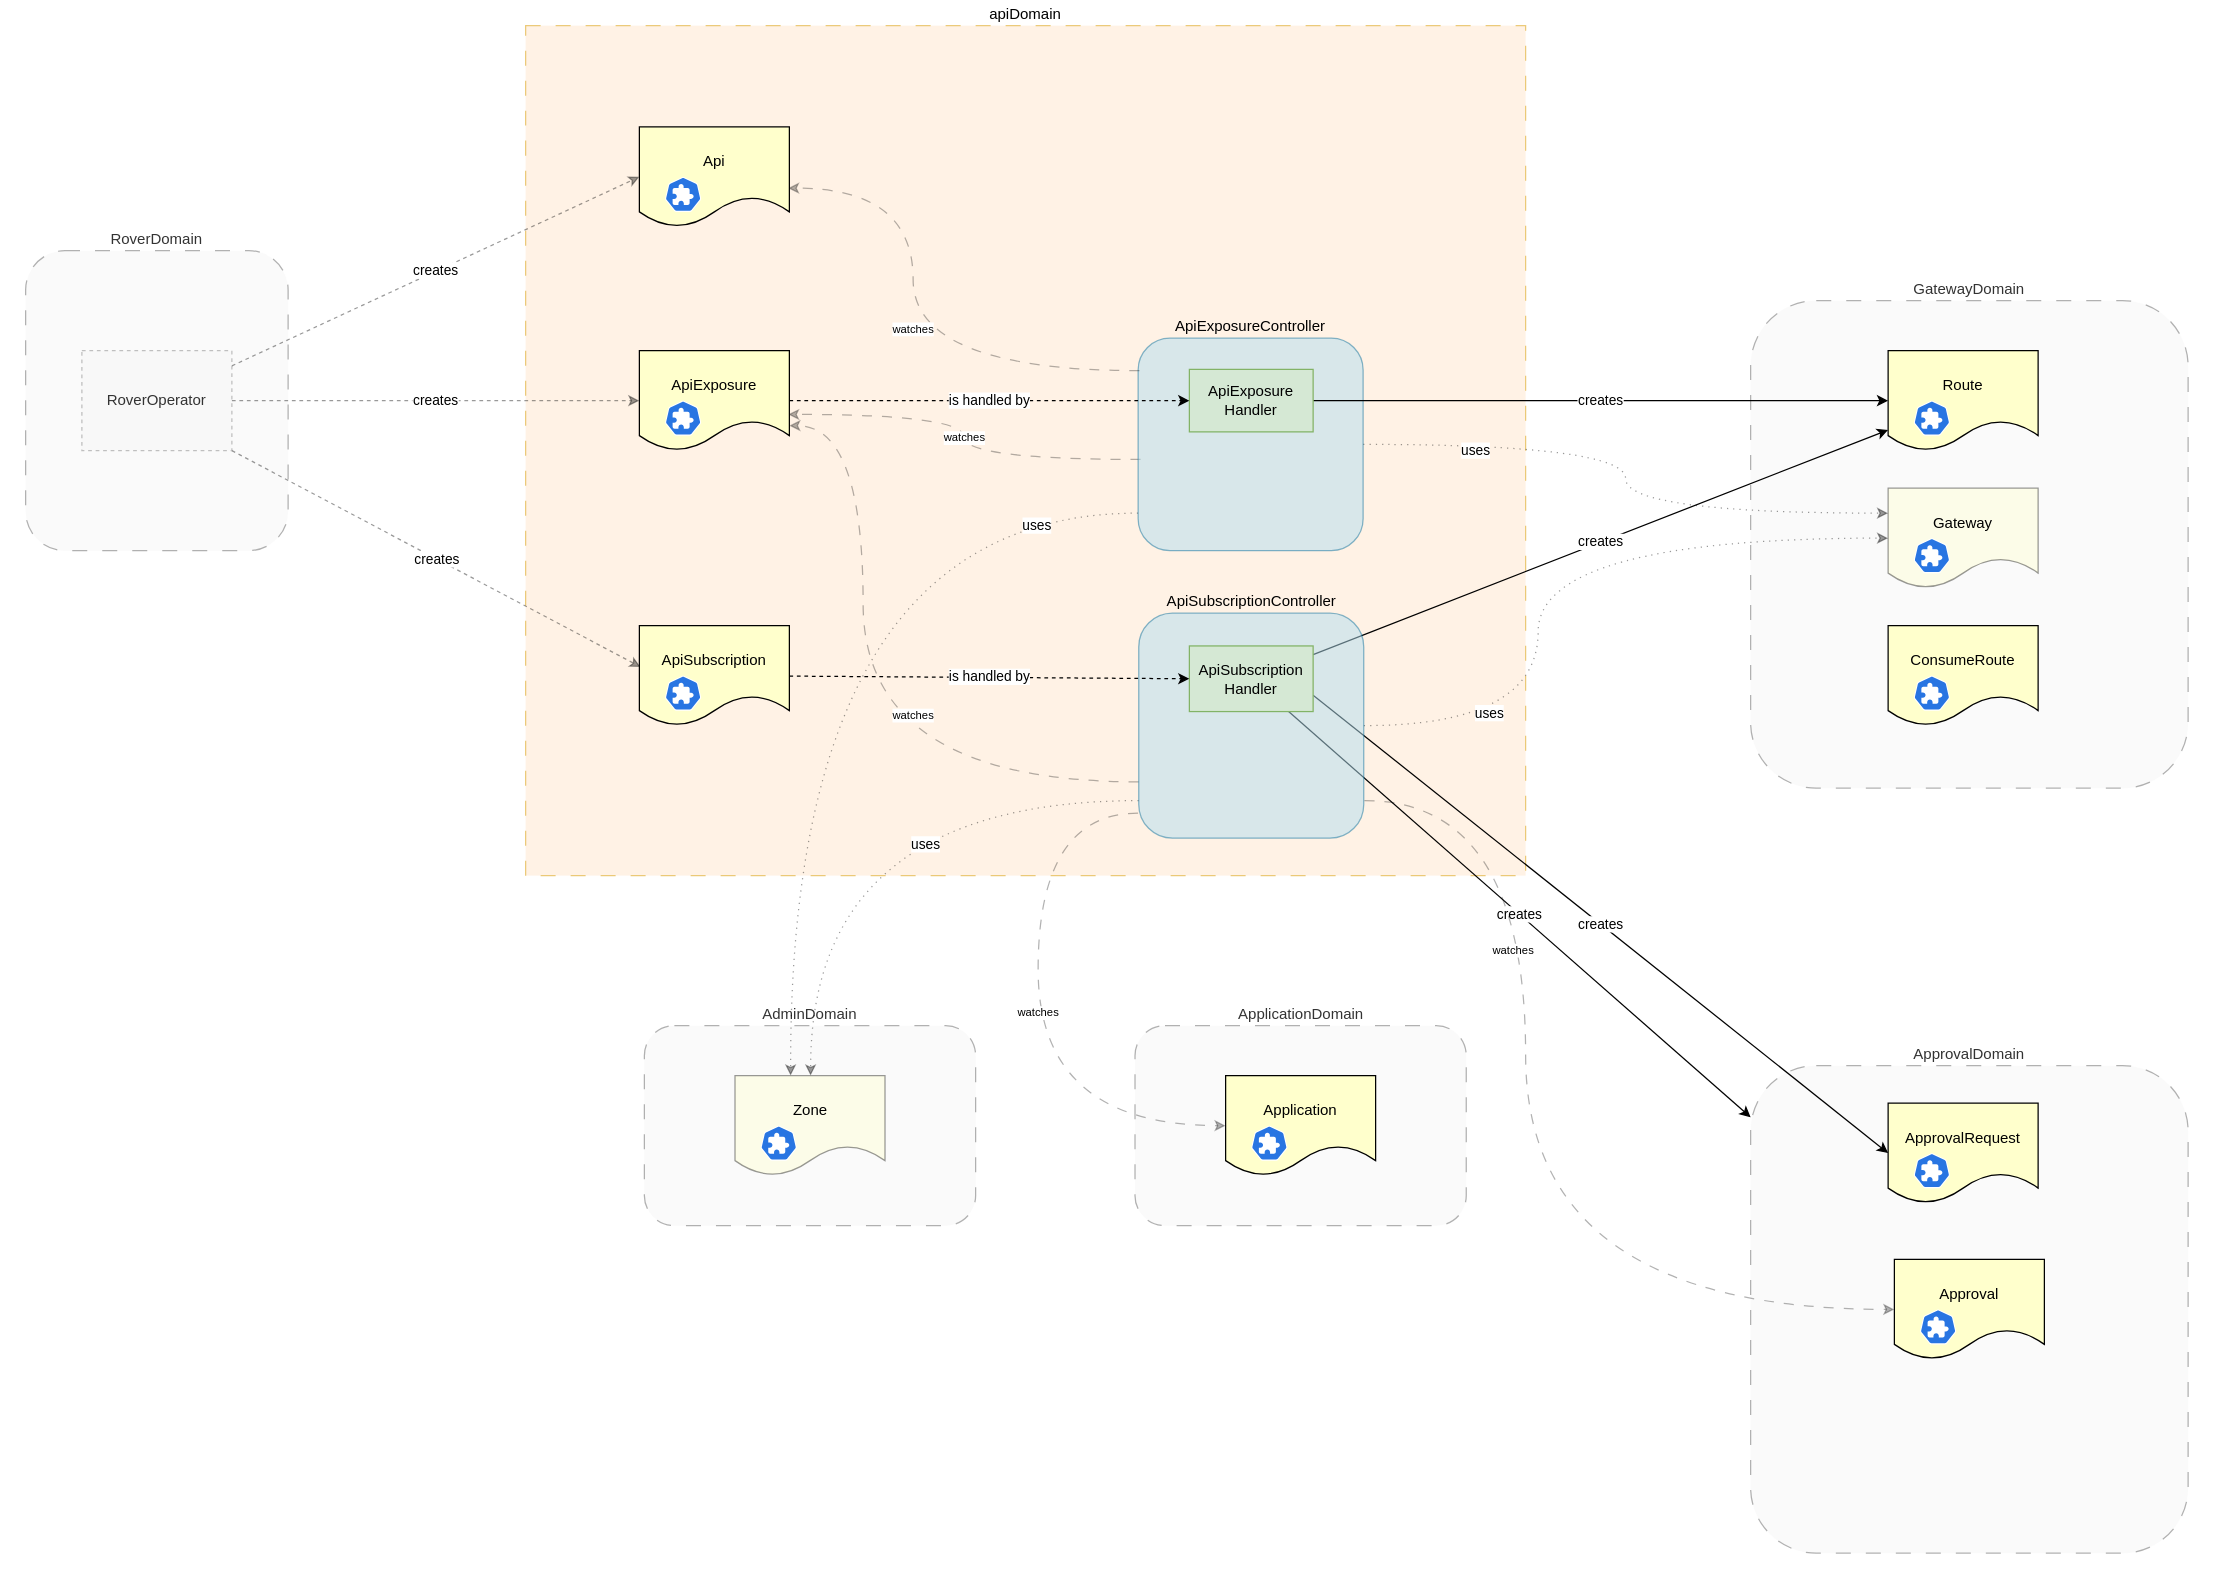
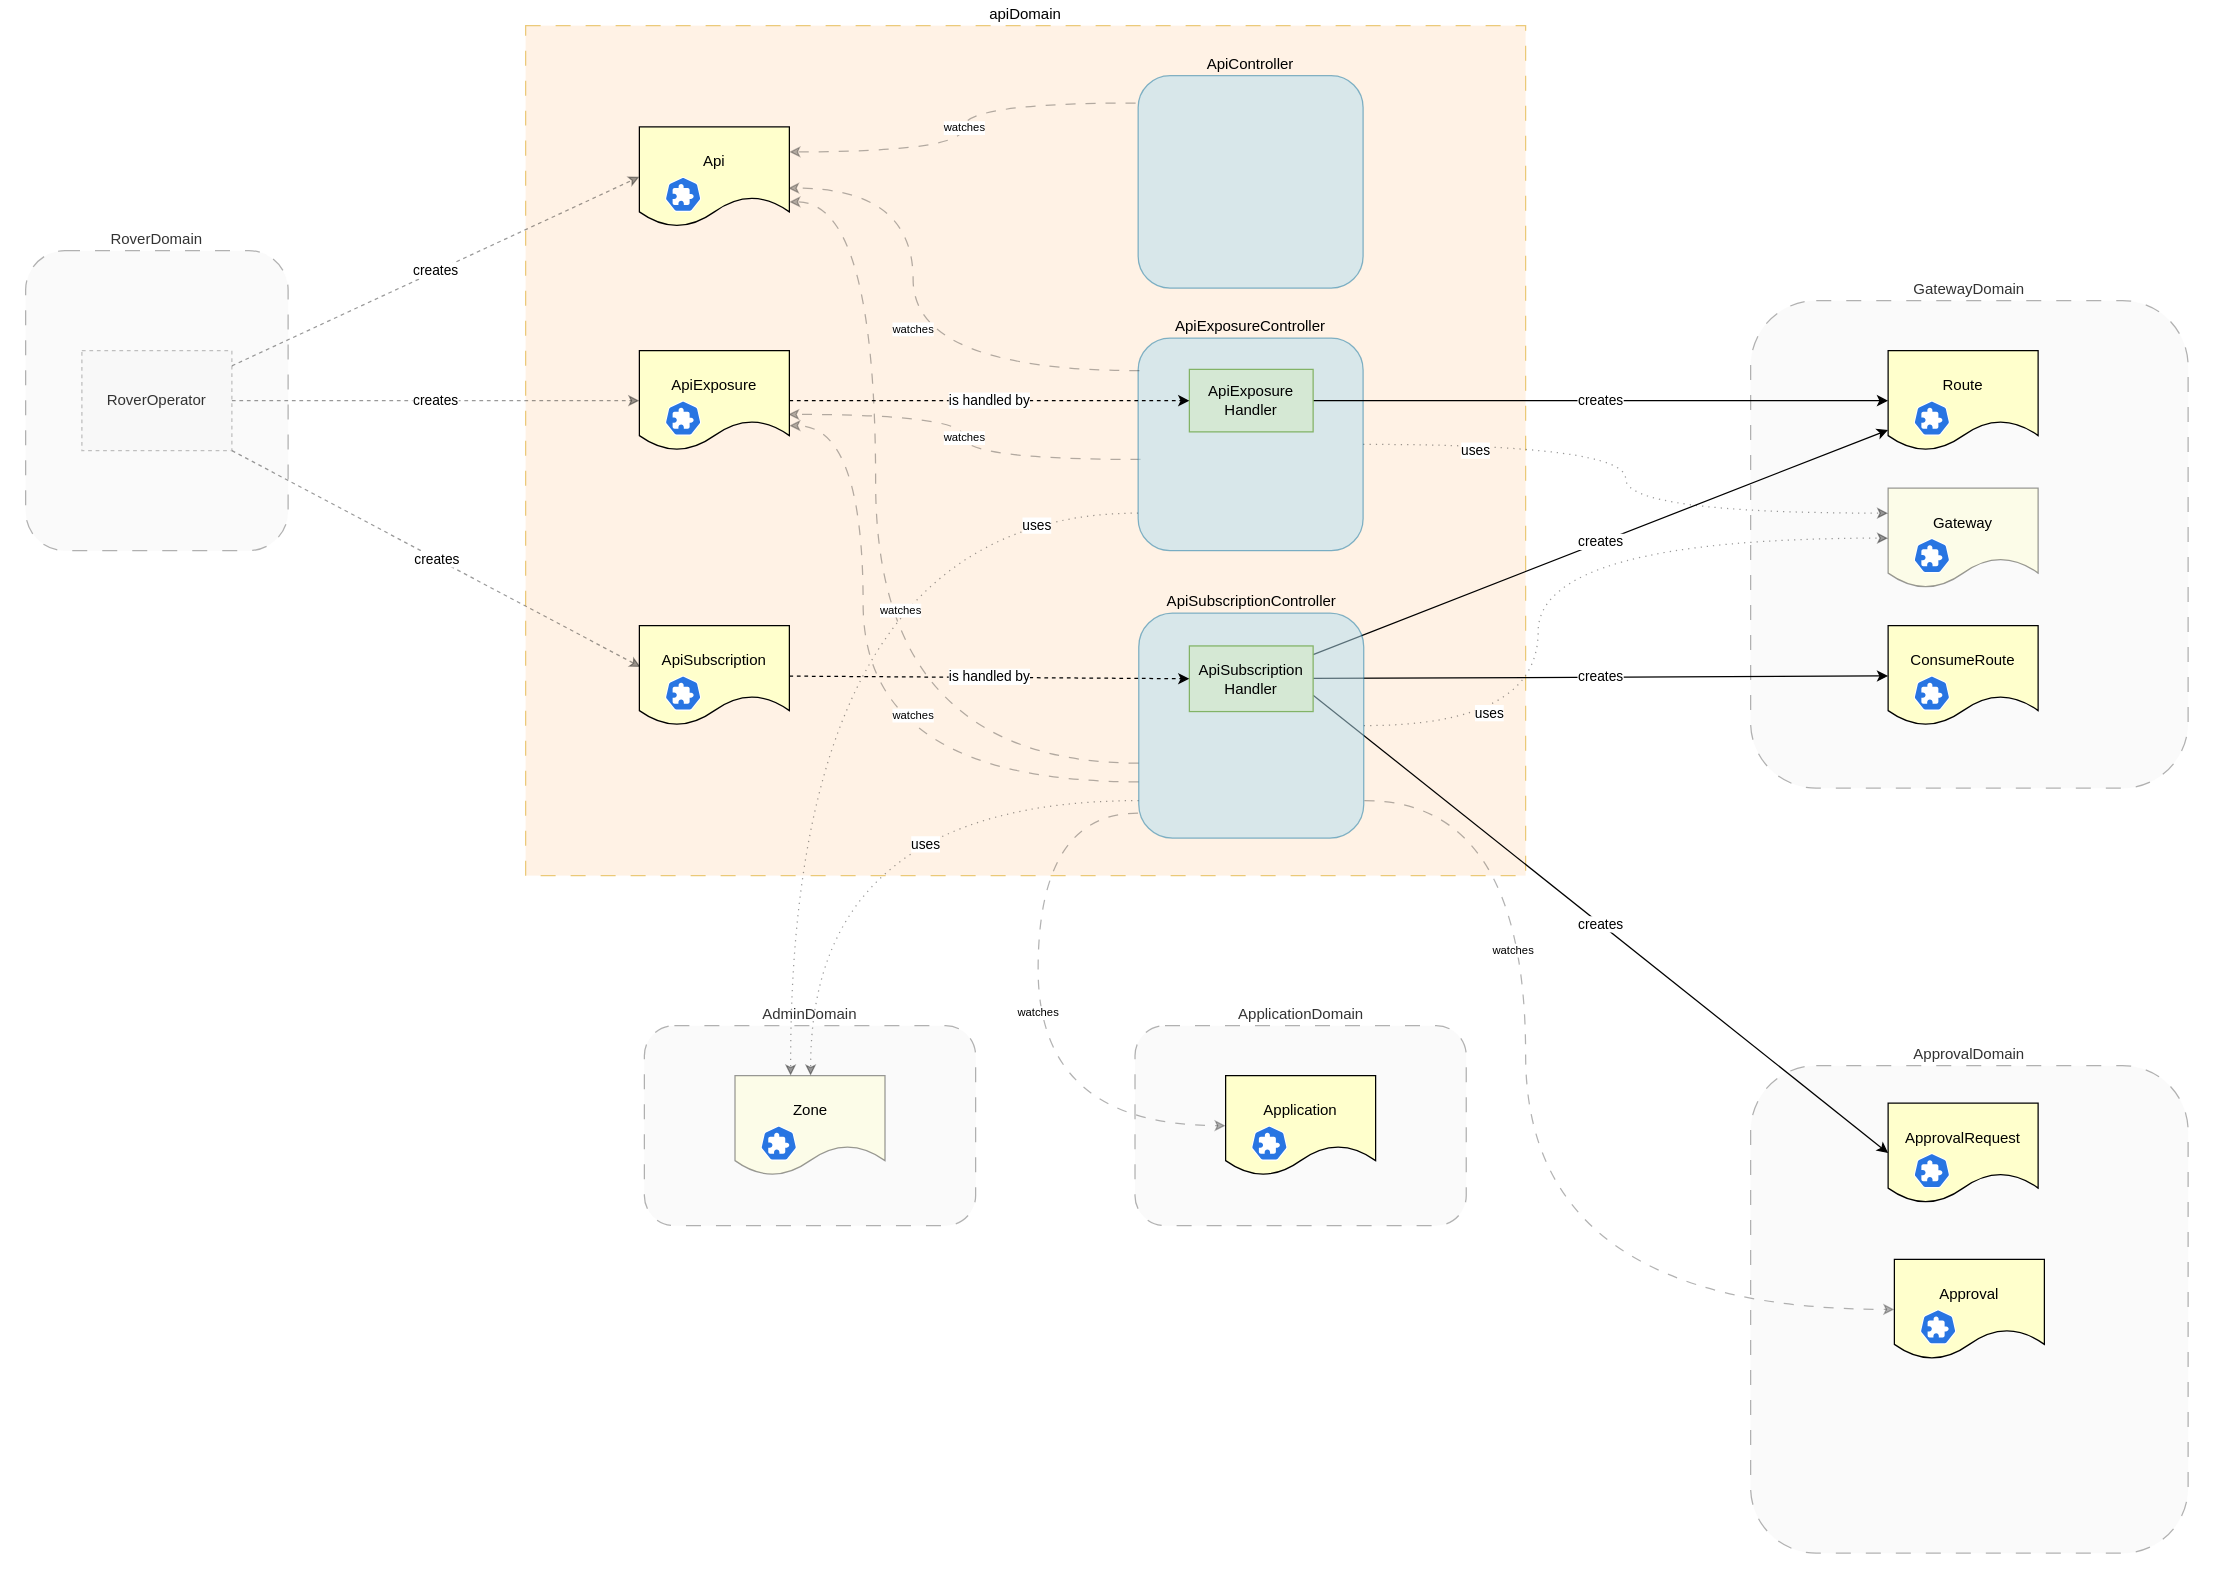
none -> (965, 125)
none -> (1251, 182)
none -> (895, 610)
(1624, 1006) -> (1621, 677)
